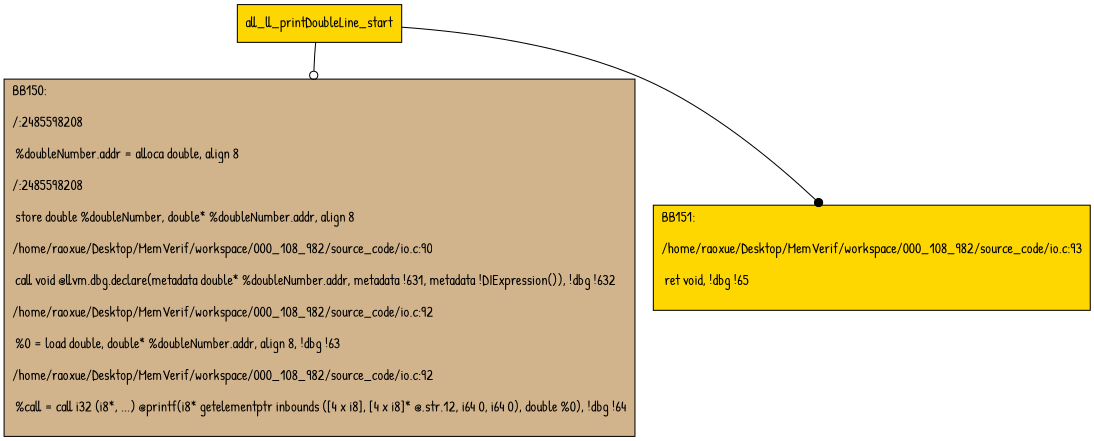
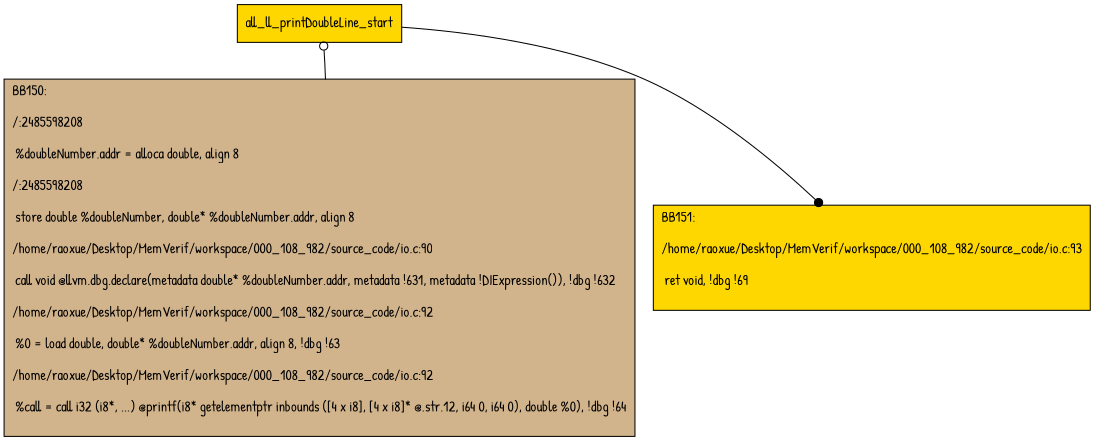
(315, 56) -> (325, 65)
(705, 281) -> (705, 281)
